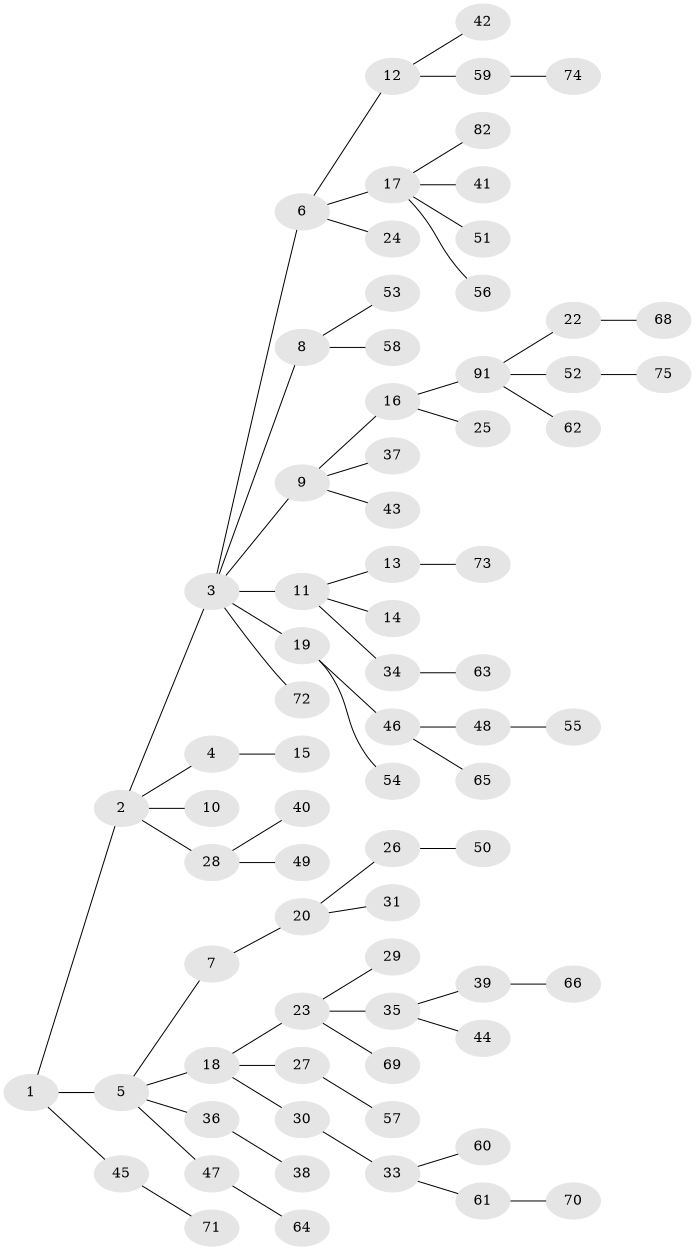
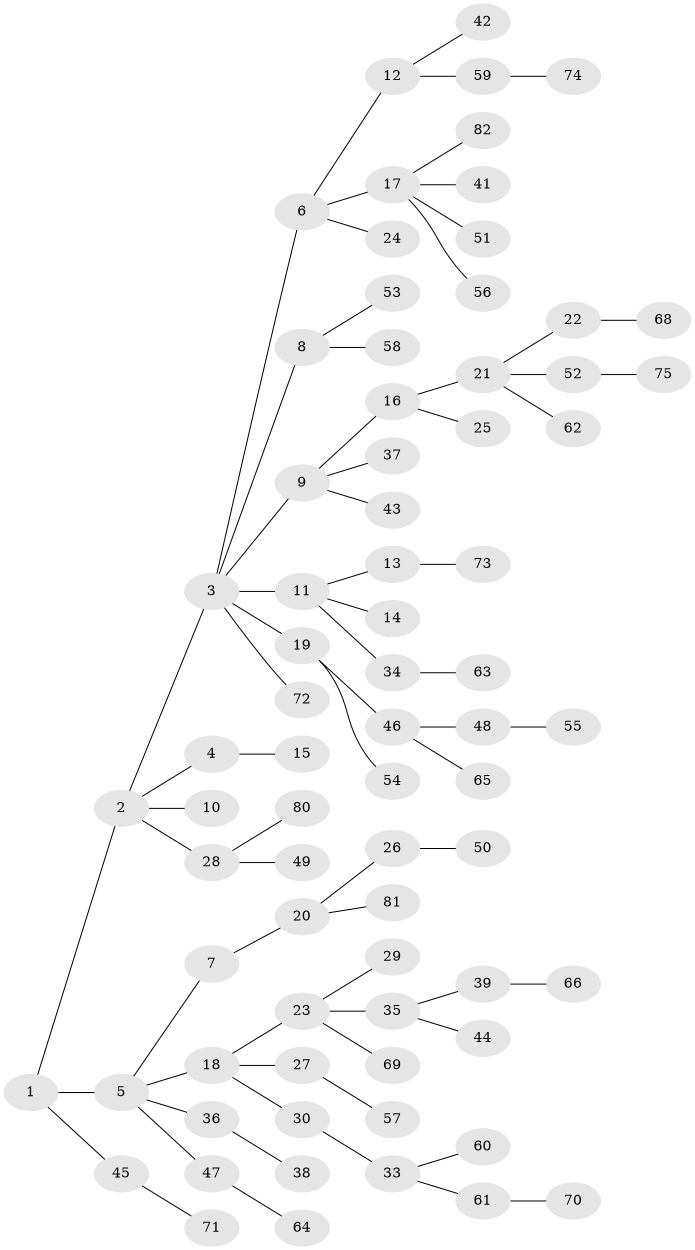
(483, 375) -> (483, 375)
(302, 808) -> (302, 808)
(393, 903) -> (393, 903)
